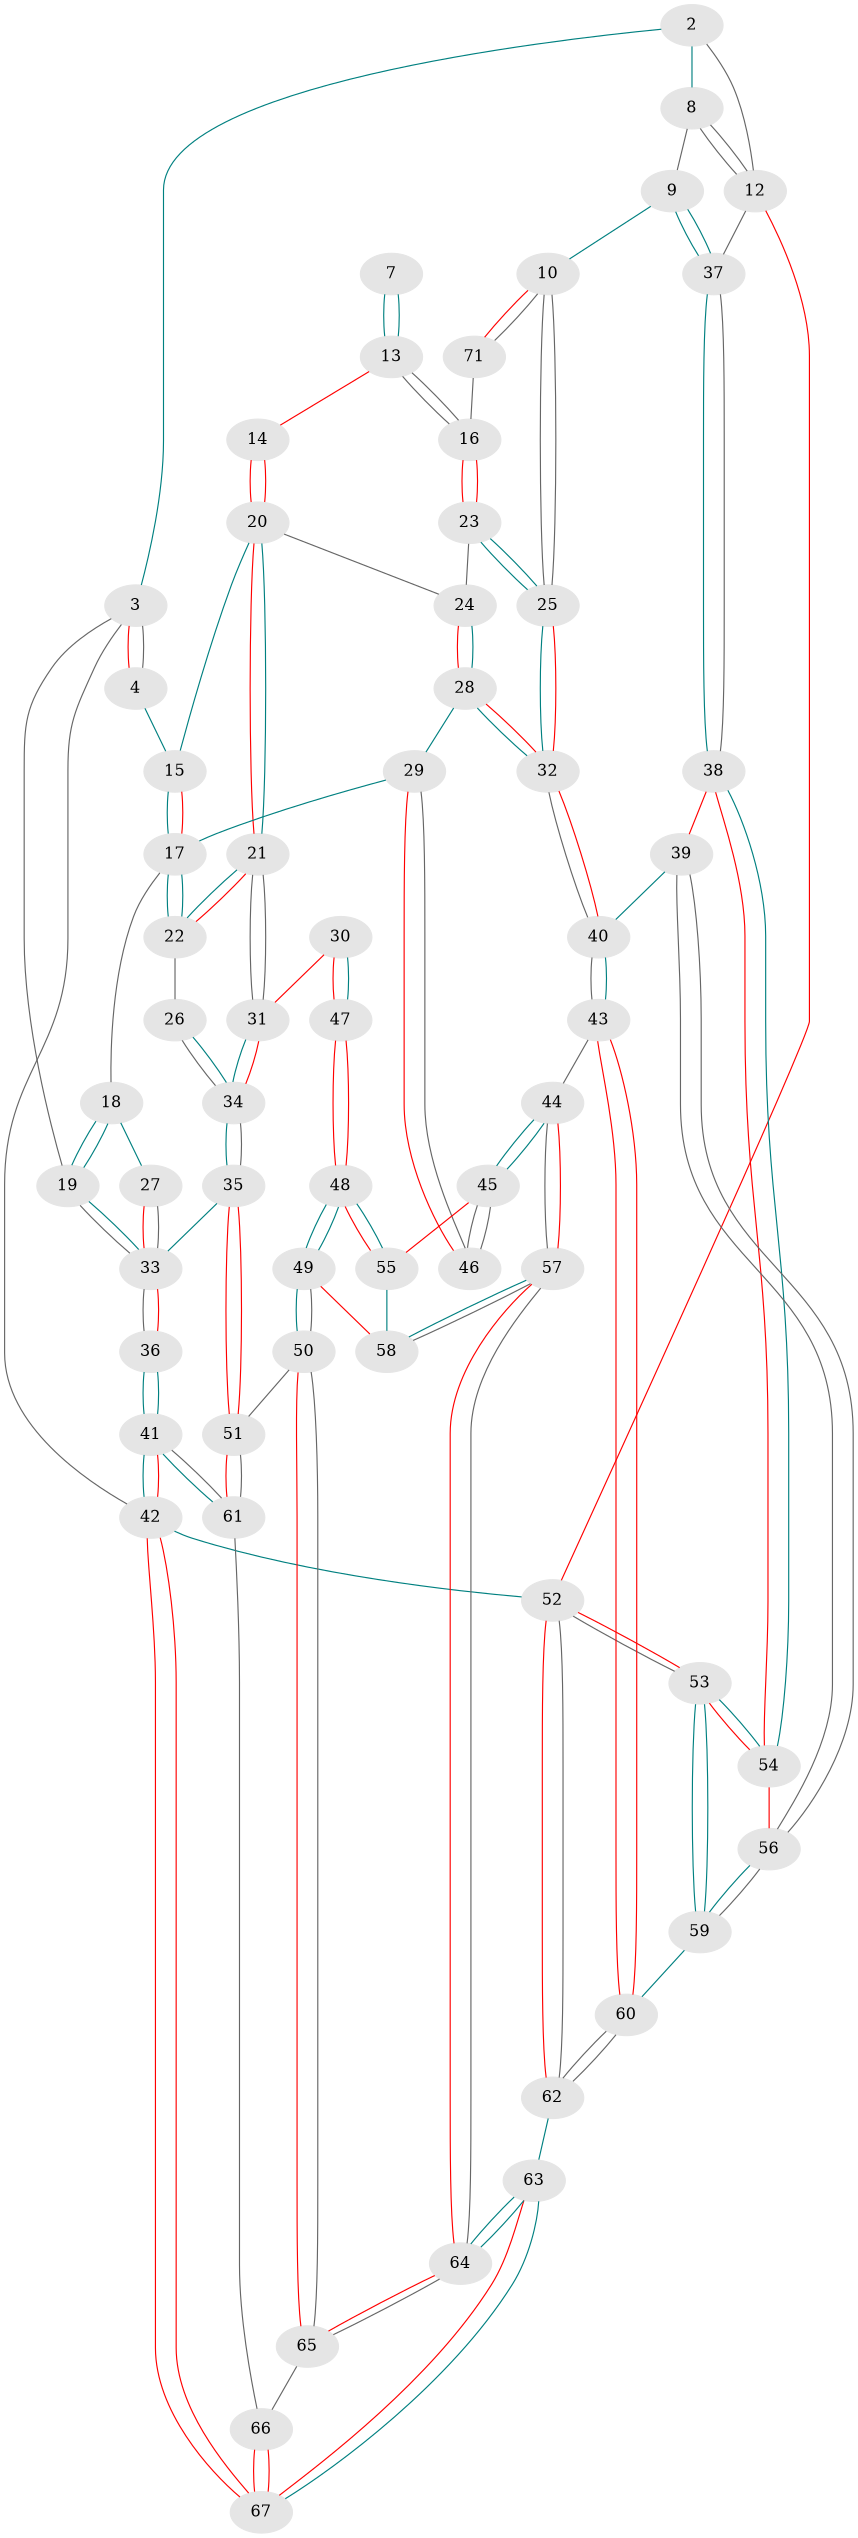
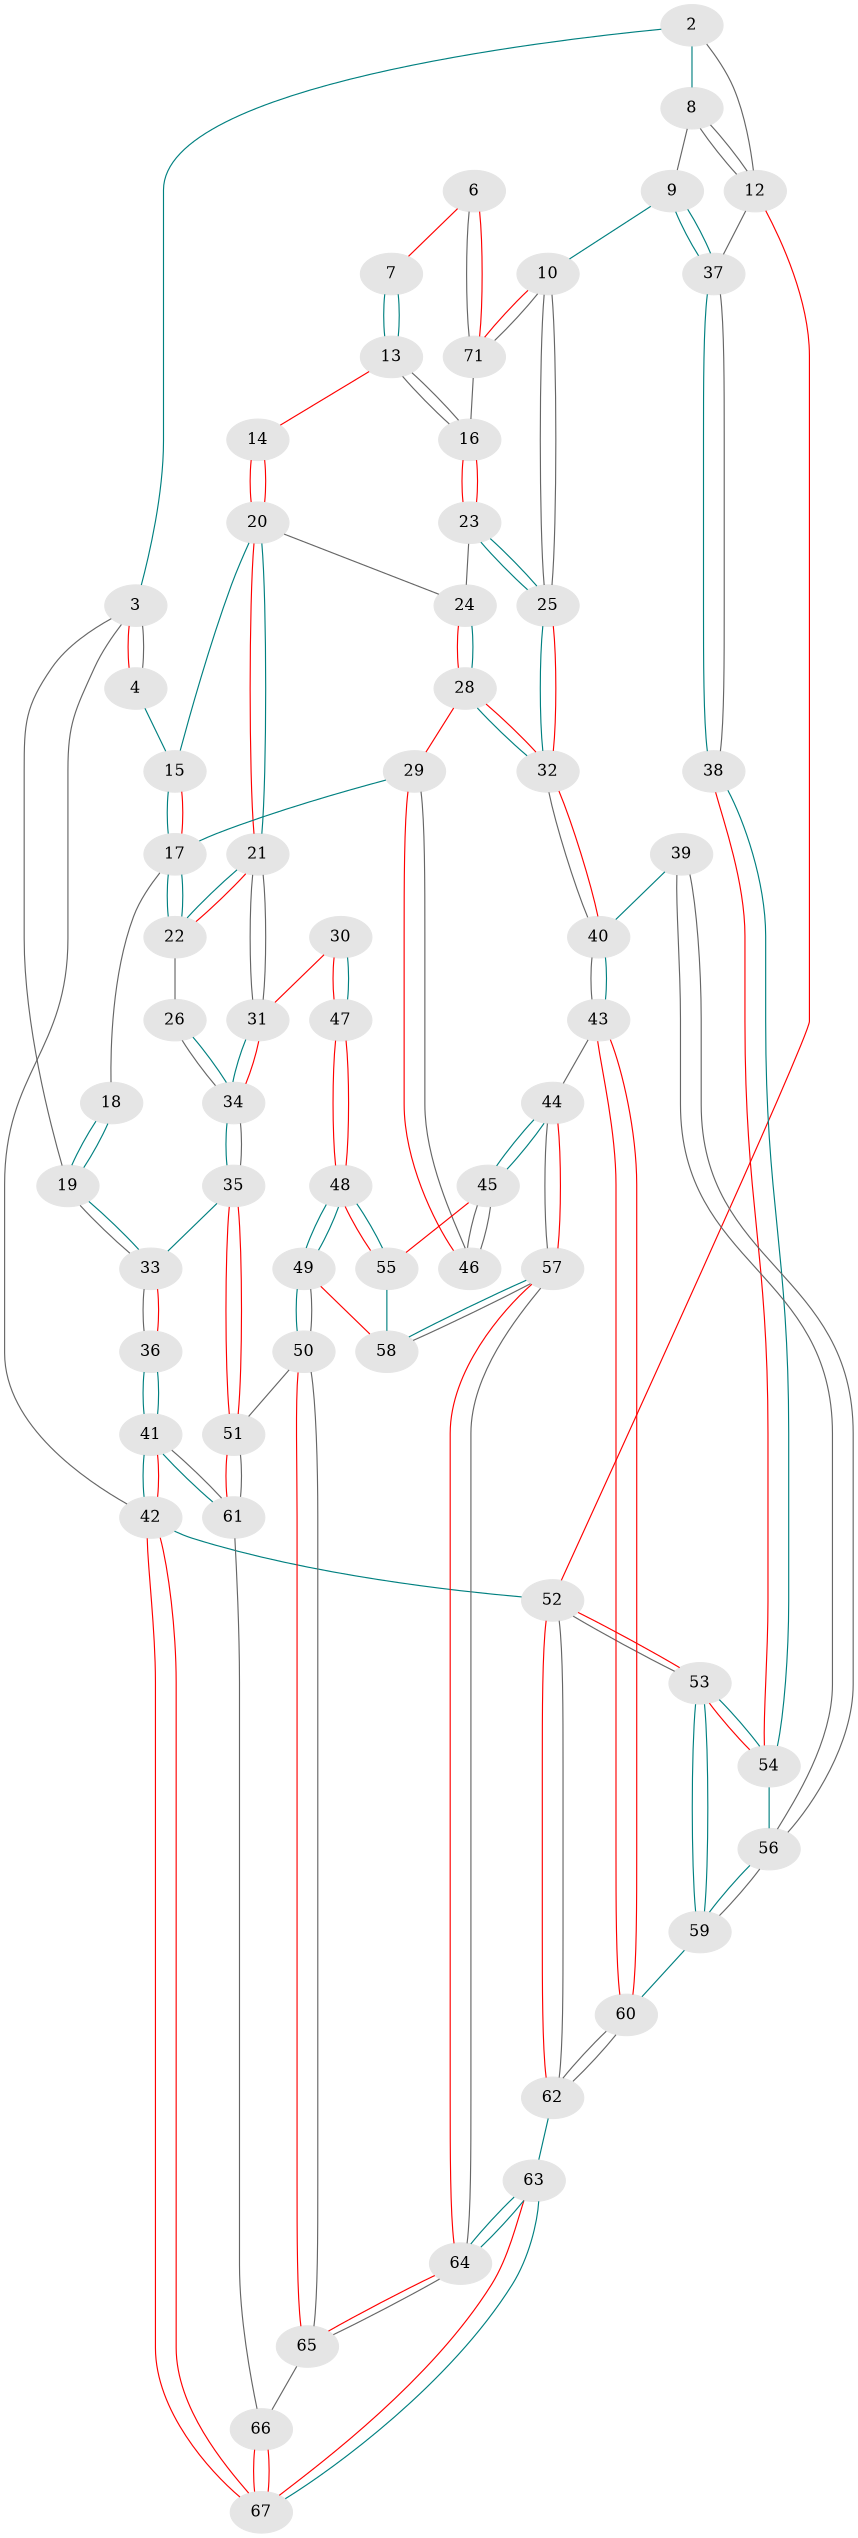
none -> (474, 191)
(440, 730) -> (440, 730)
(698, 813) -> none
(151, 1186) -> none
(769, 1808) -> (769, 1808)
